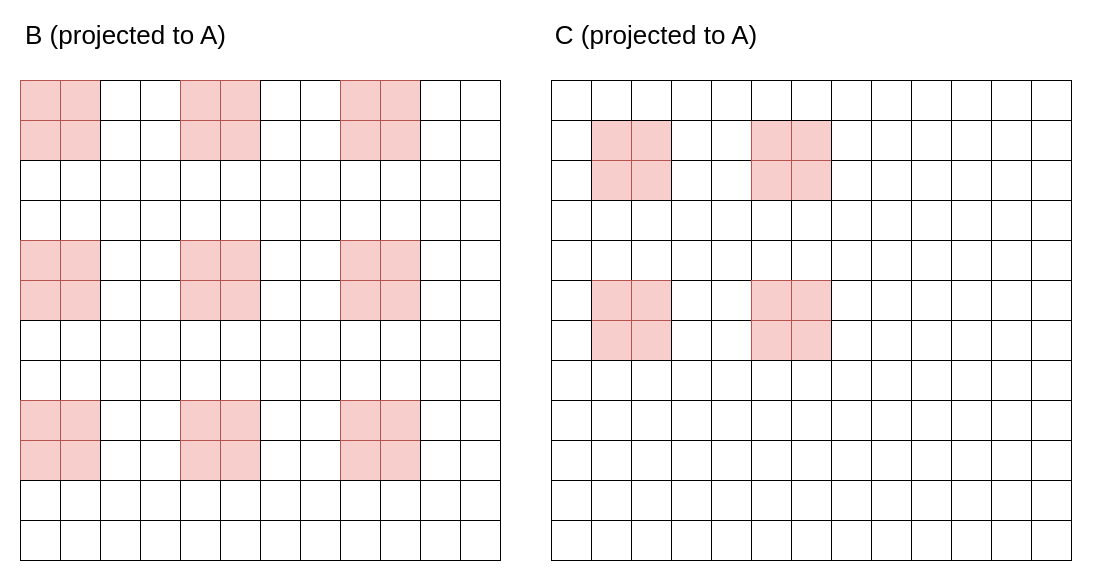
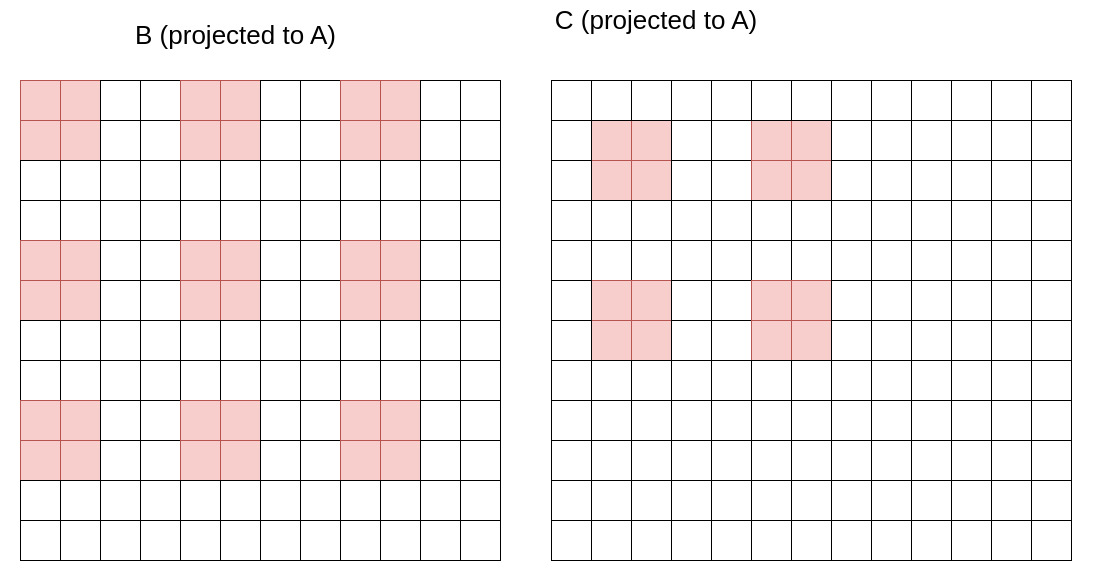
(126, 36) -> (236, 36)
(657, 36) -> (657, 21)
